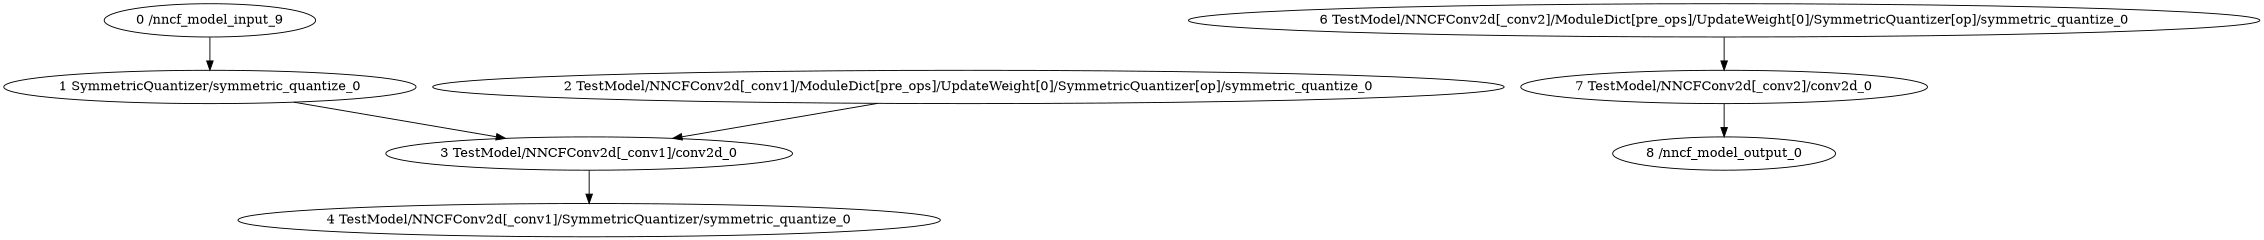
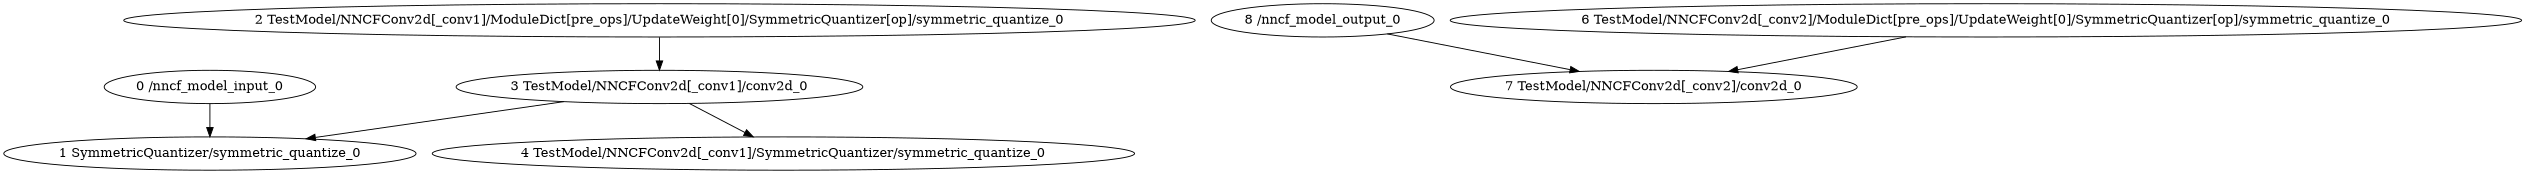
(210, 20) -> (210, 87)
(1724, 116) -> (1479, 52)
(395, 119) -> (440, 120)
